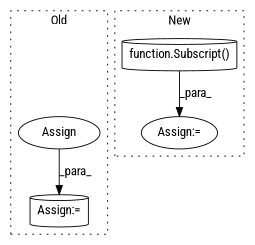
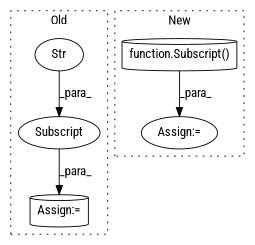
none -> (59, 55)
(59, 133) -> (59, 133)
